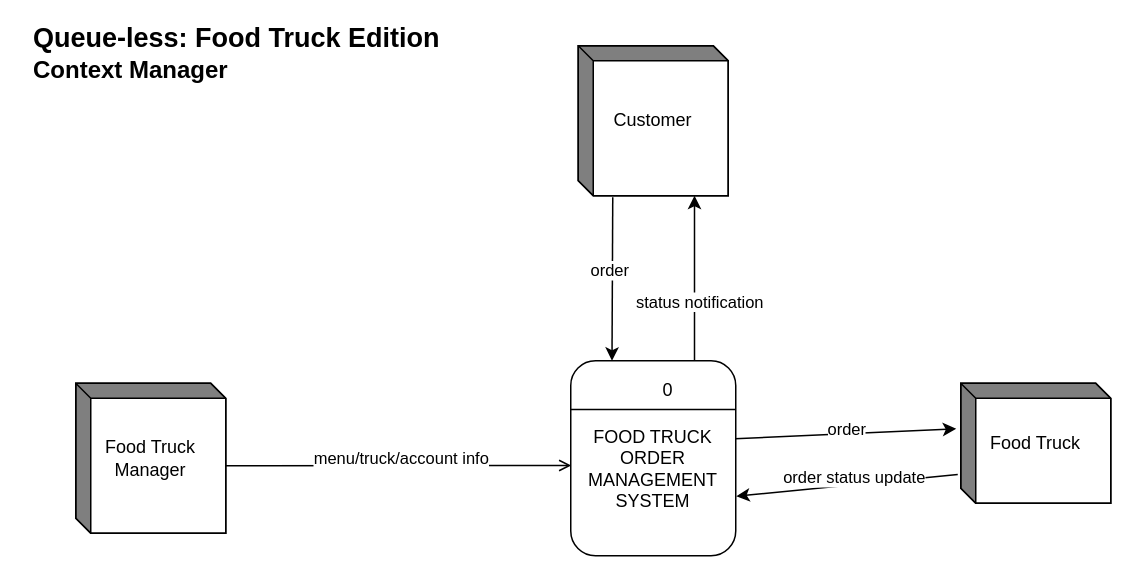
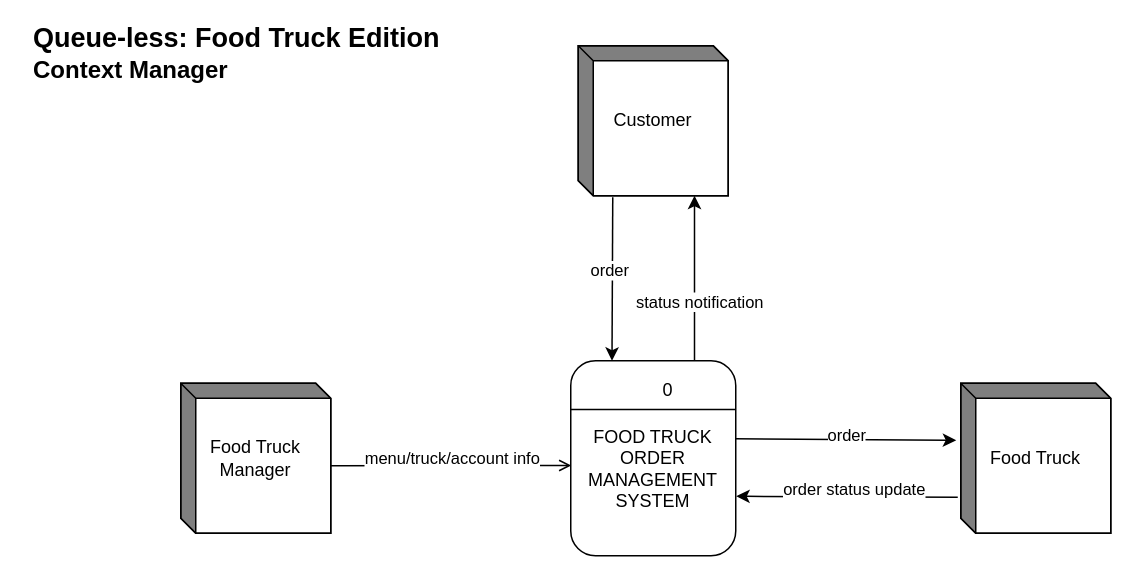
(1036, 443) -> (1036, 458)
(151, 458) -> (256, 458)
